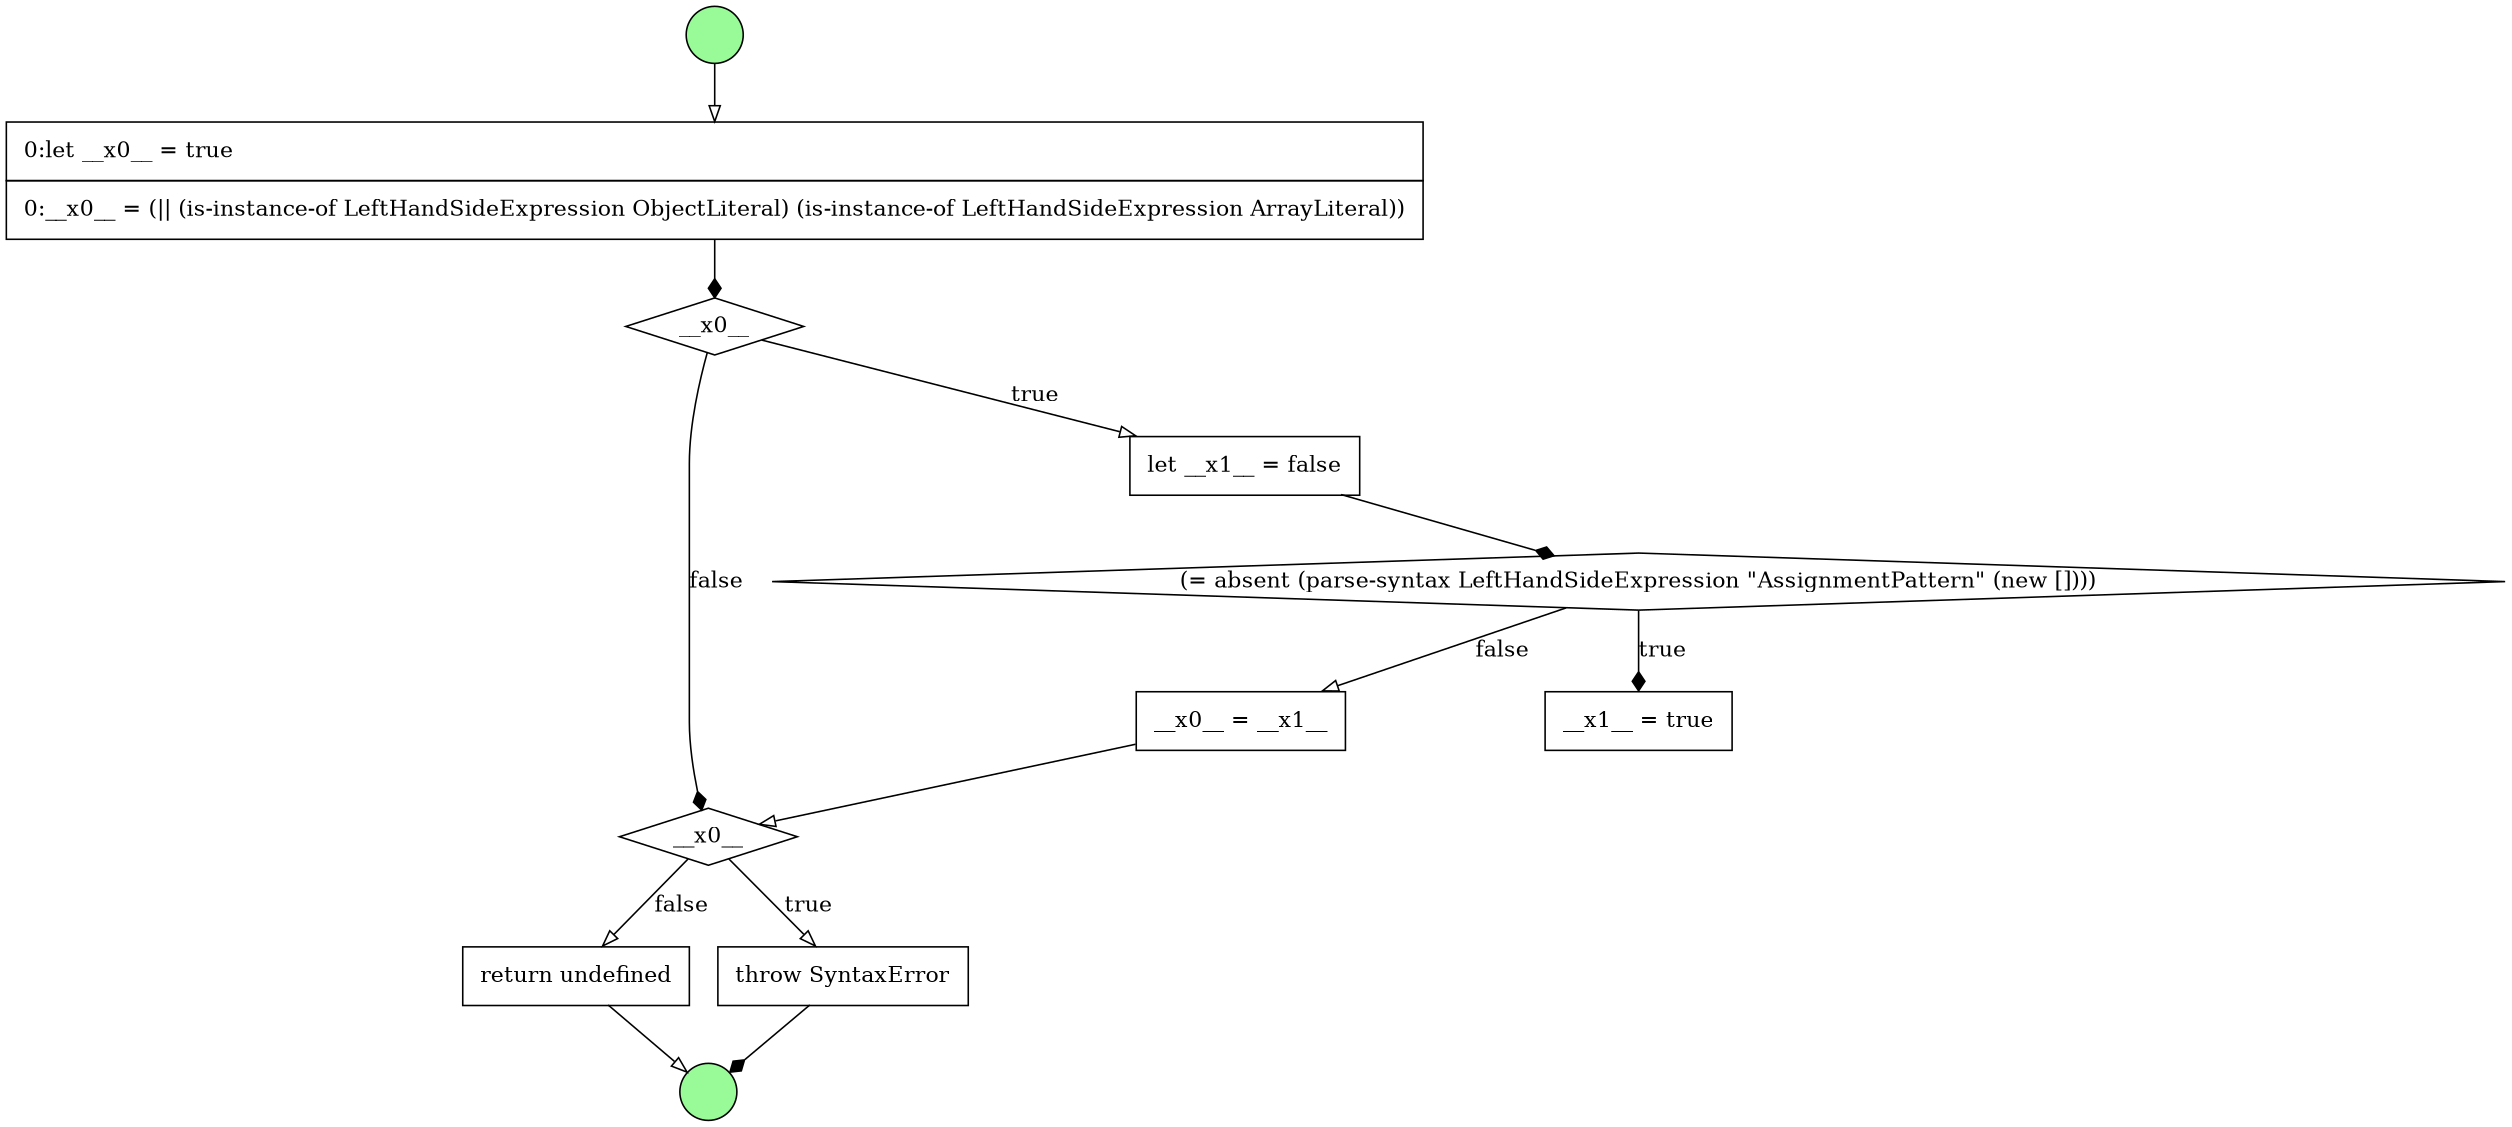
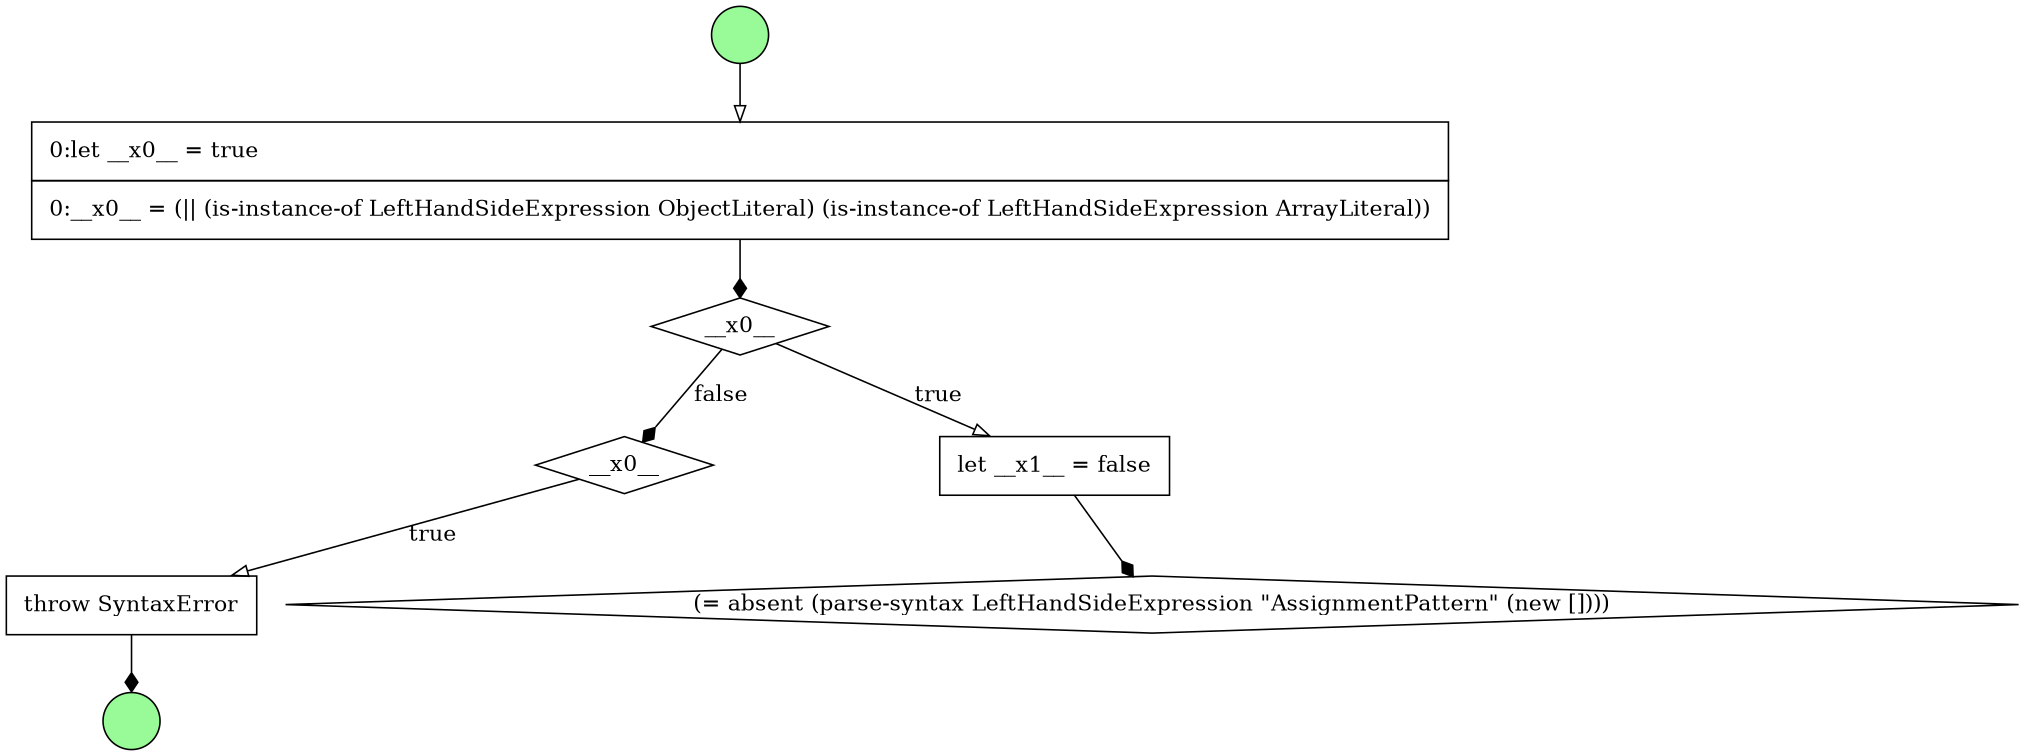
(1241, 720) -> none
(1639, 720) -> none
(575, 975) -> none
